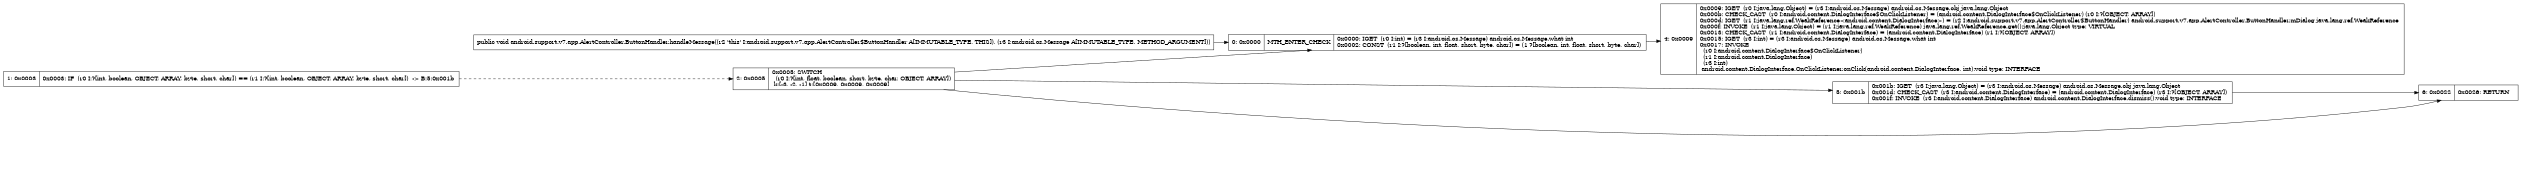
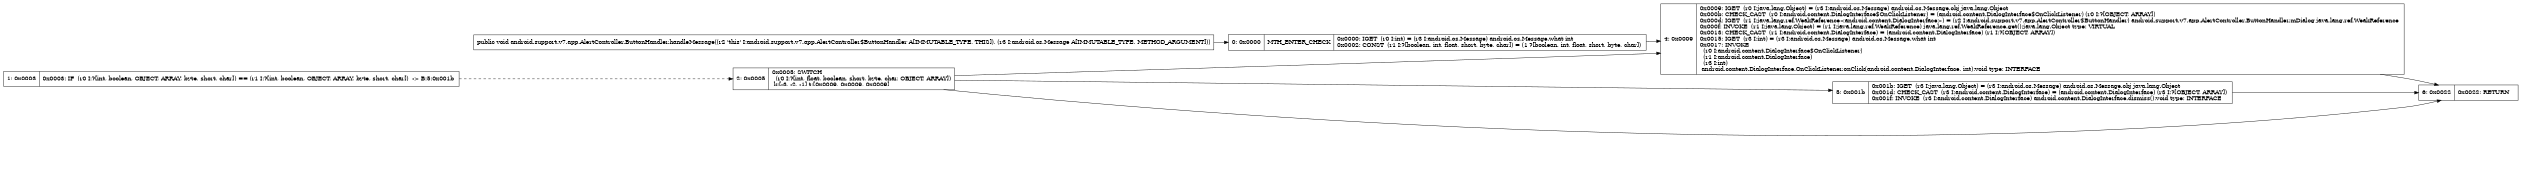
(1131, 61) -> (1306, 65)
none -> (2407, 79)
(2486, 92) -> (2486, 92)
